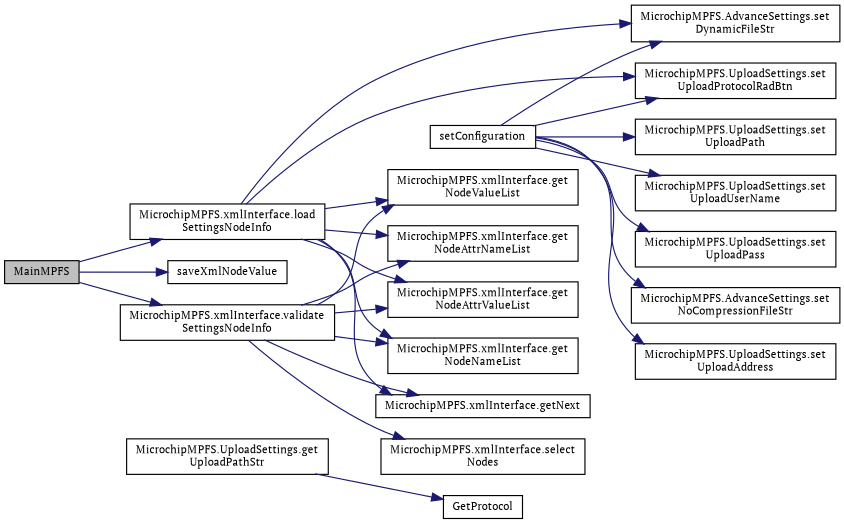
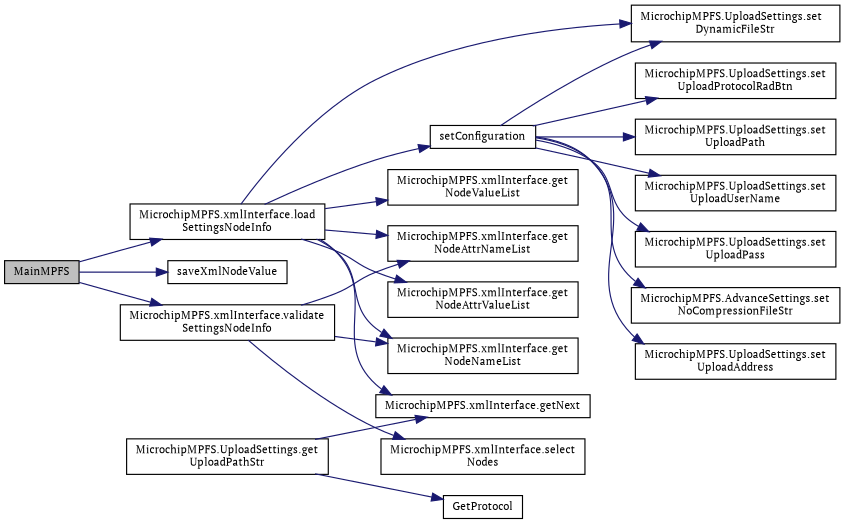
(736, 23) -> (736, 23)
(420, 101) -> (340, 172)
(356, 252) -> none
(347, 312) -> none
(334, 370) -> (363, 430)
